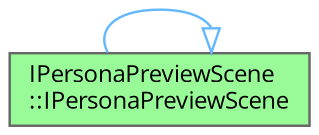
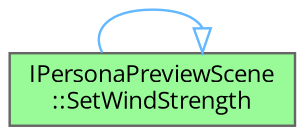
(160, 89) -> (152, 89)
